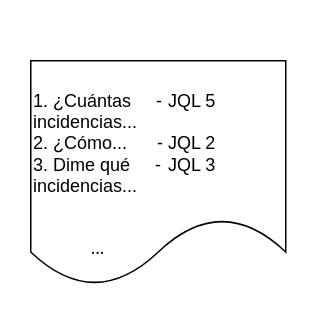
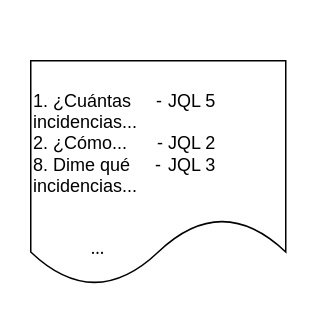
(100, 143) -> (100, 143)
